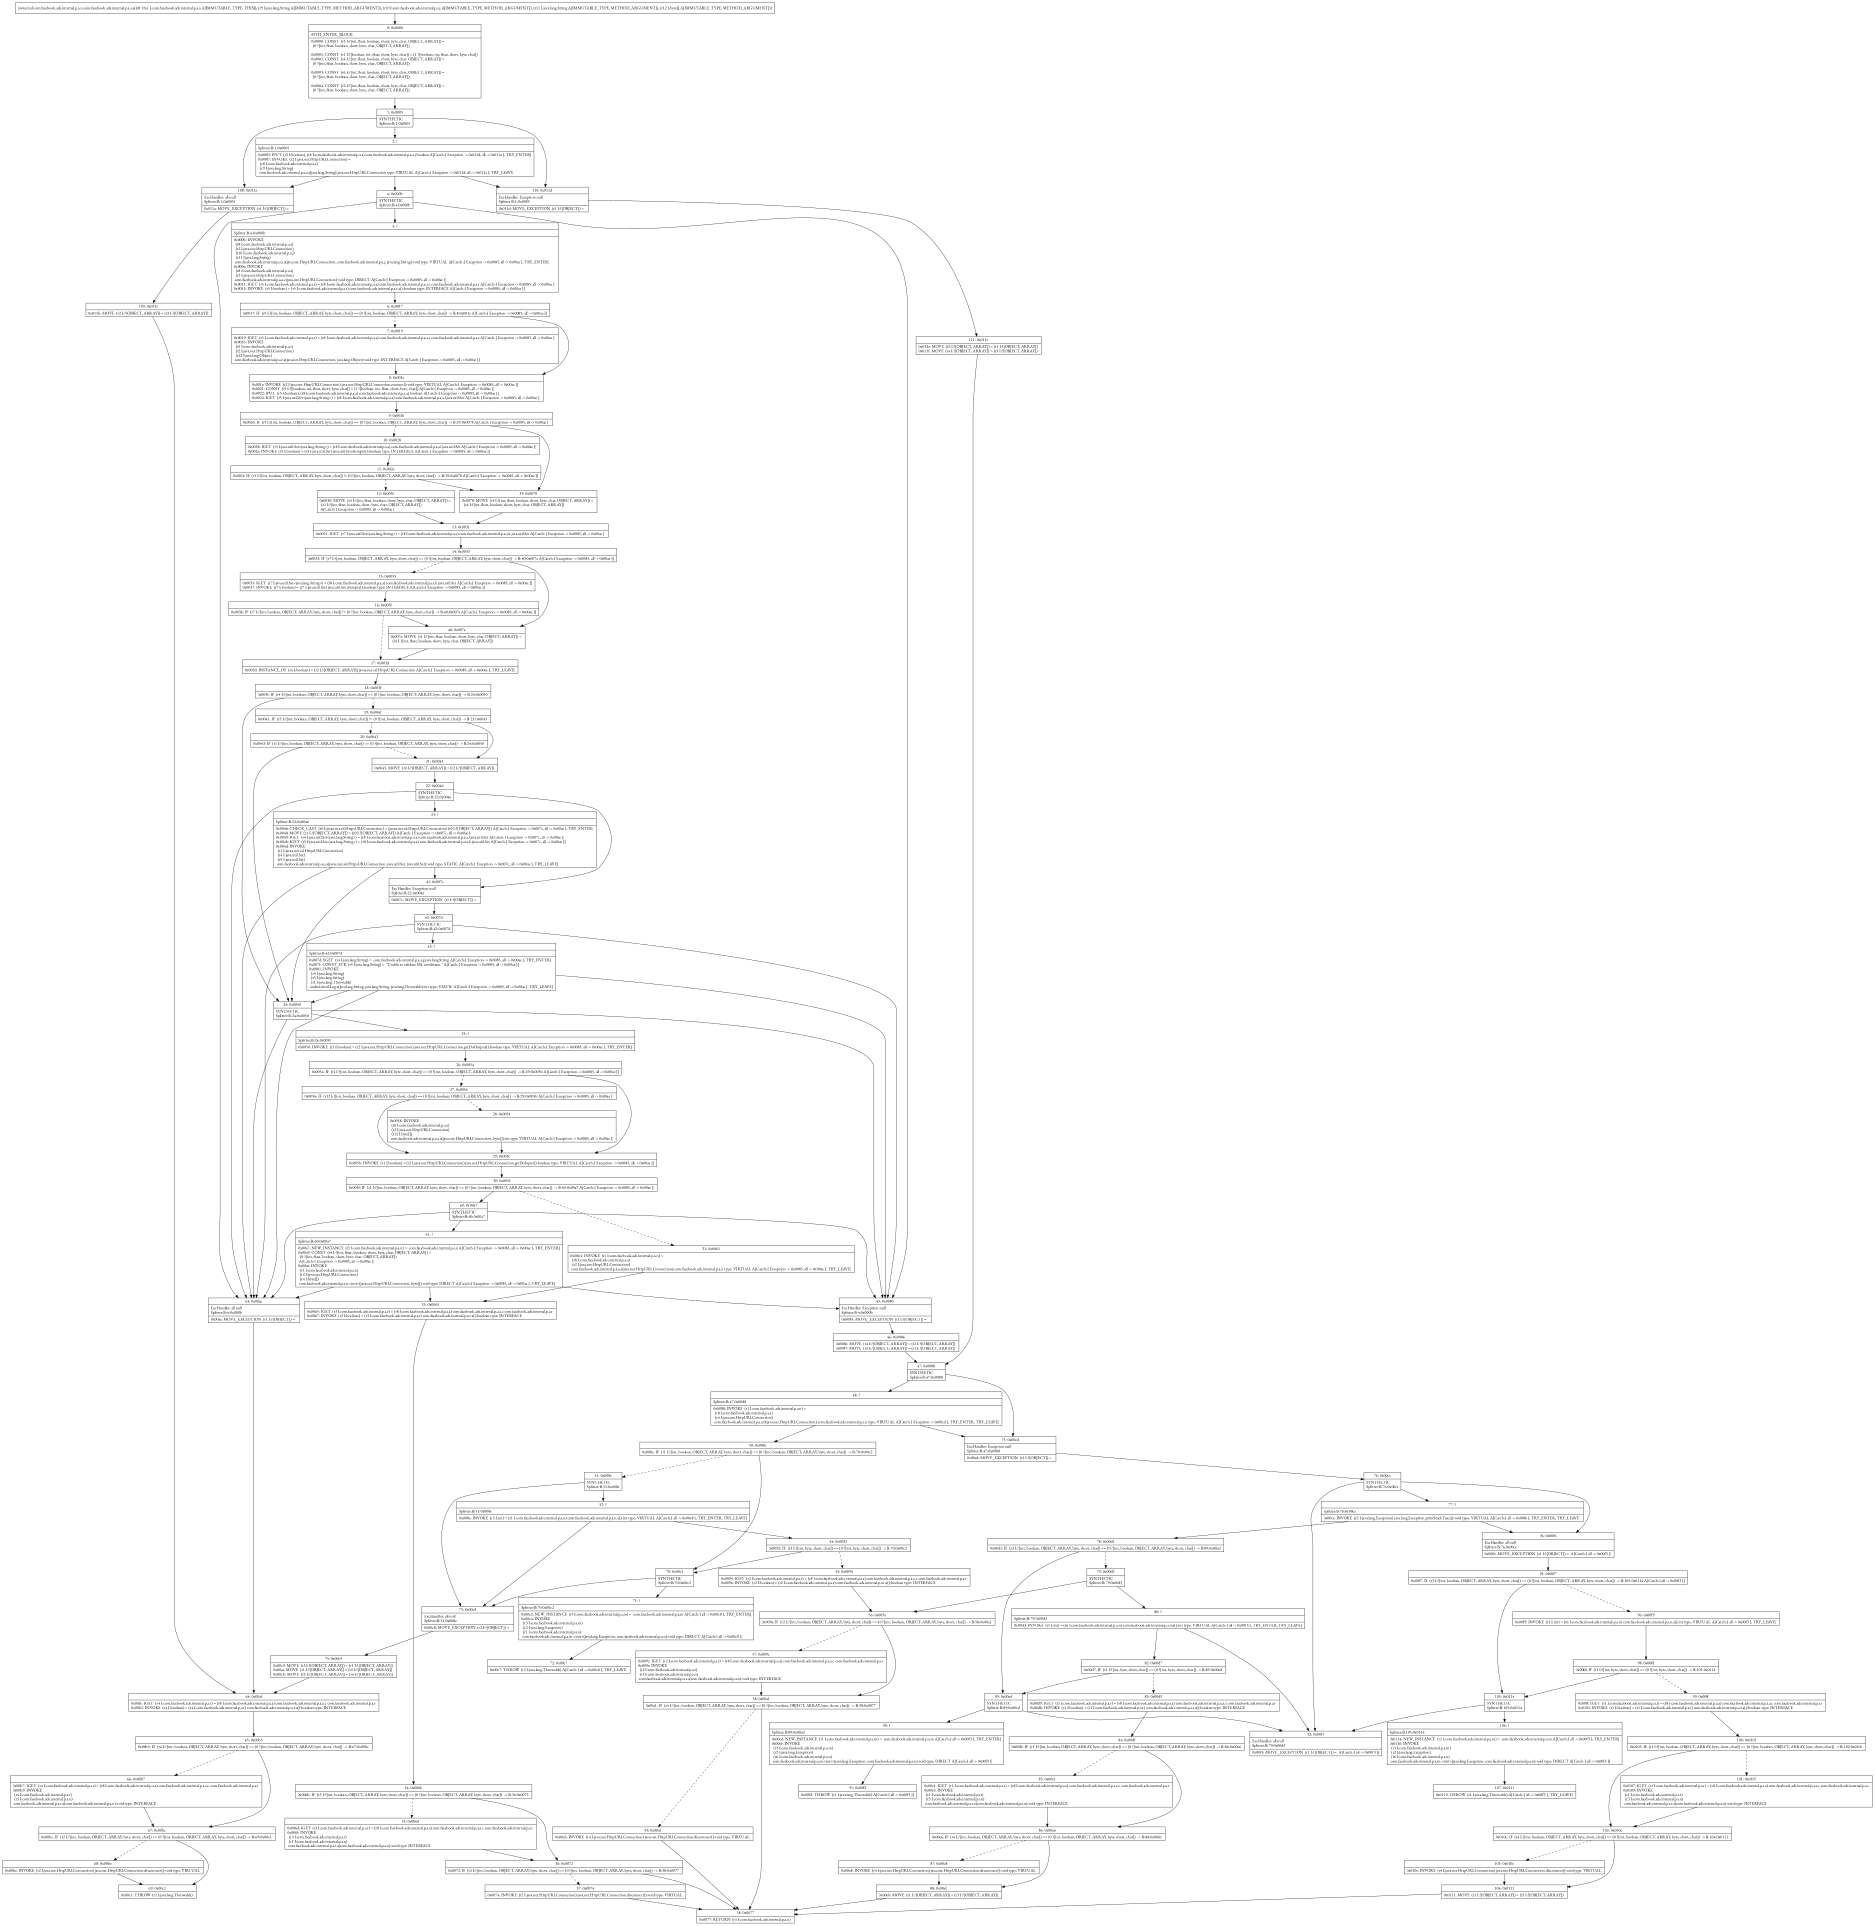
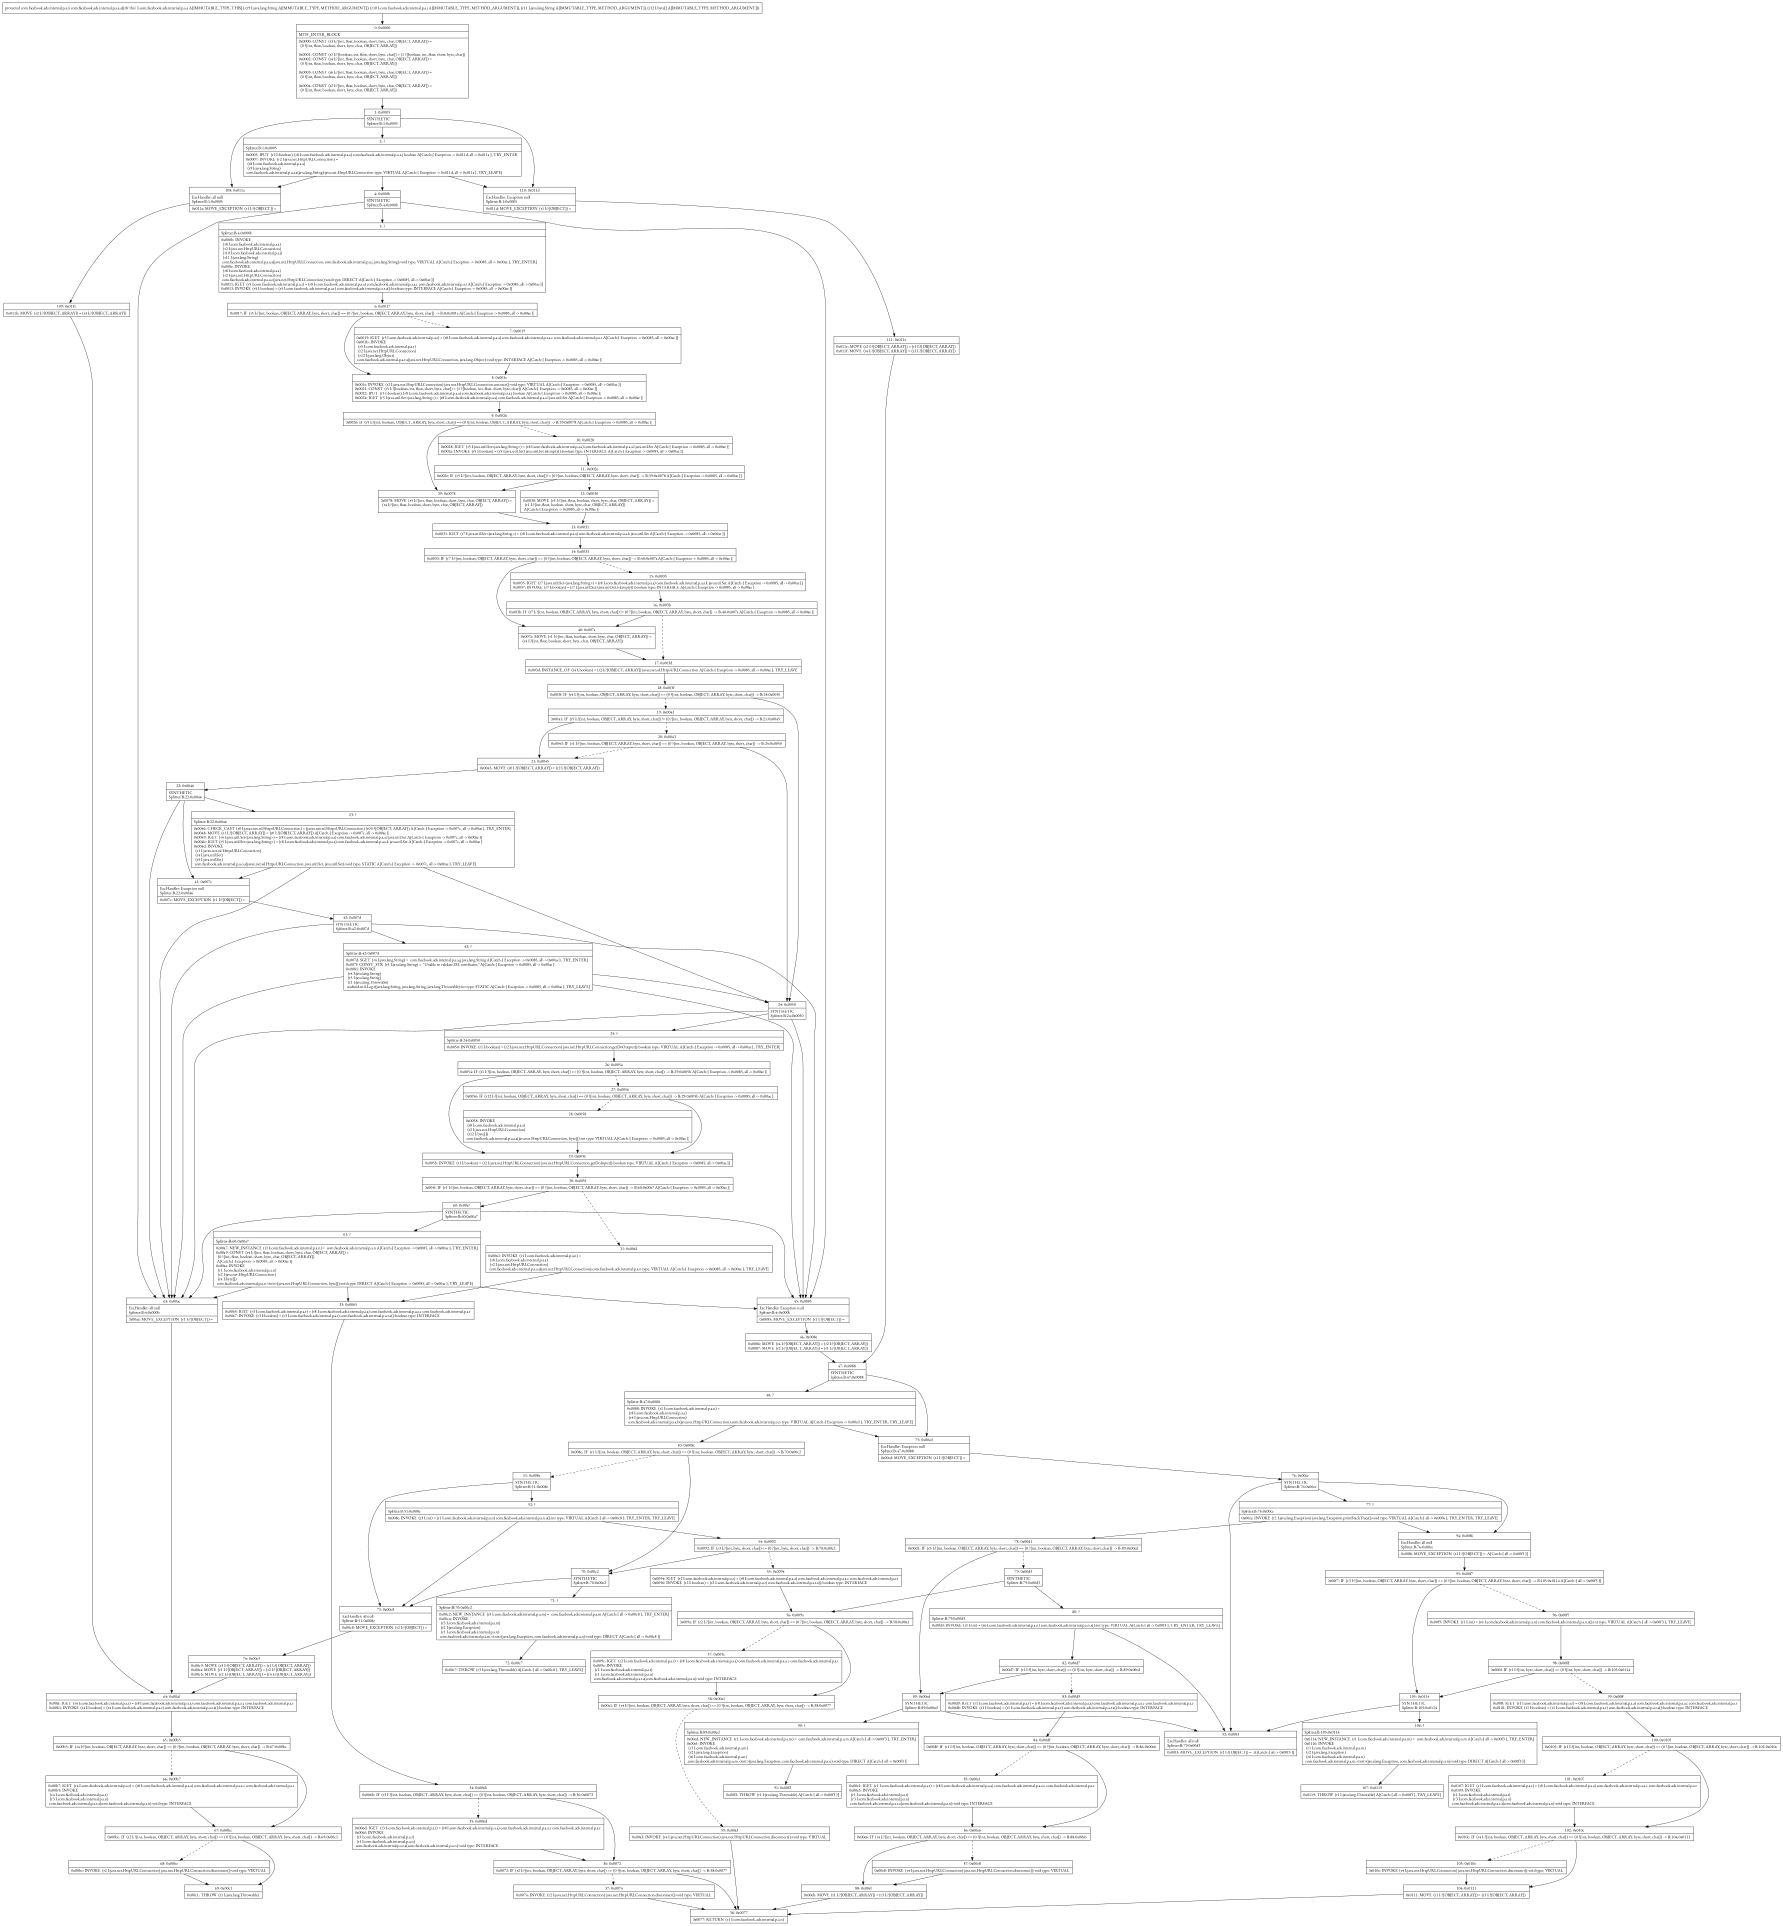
(761, 1809) -> none
